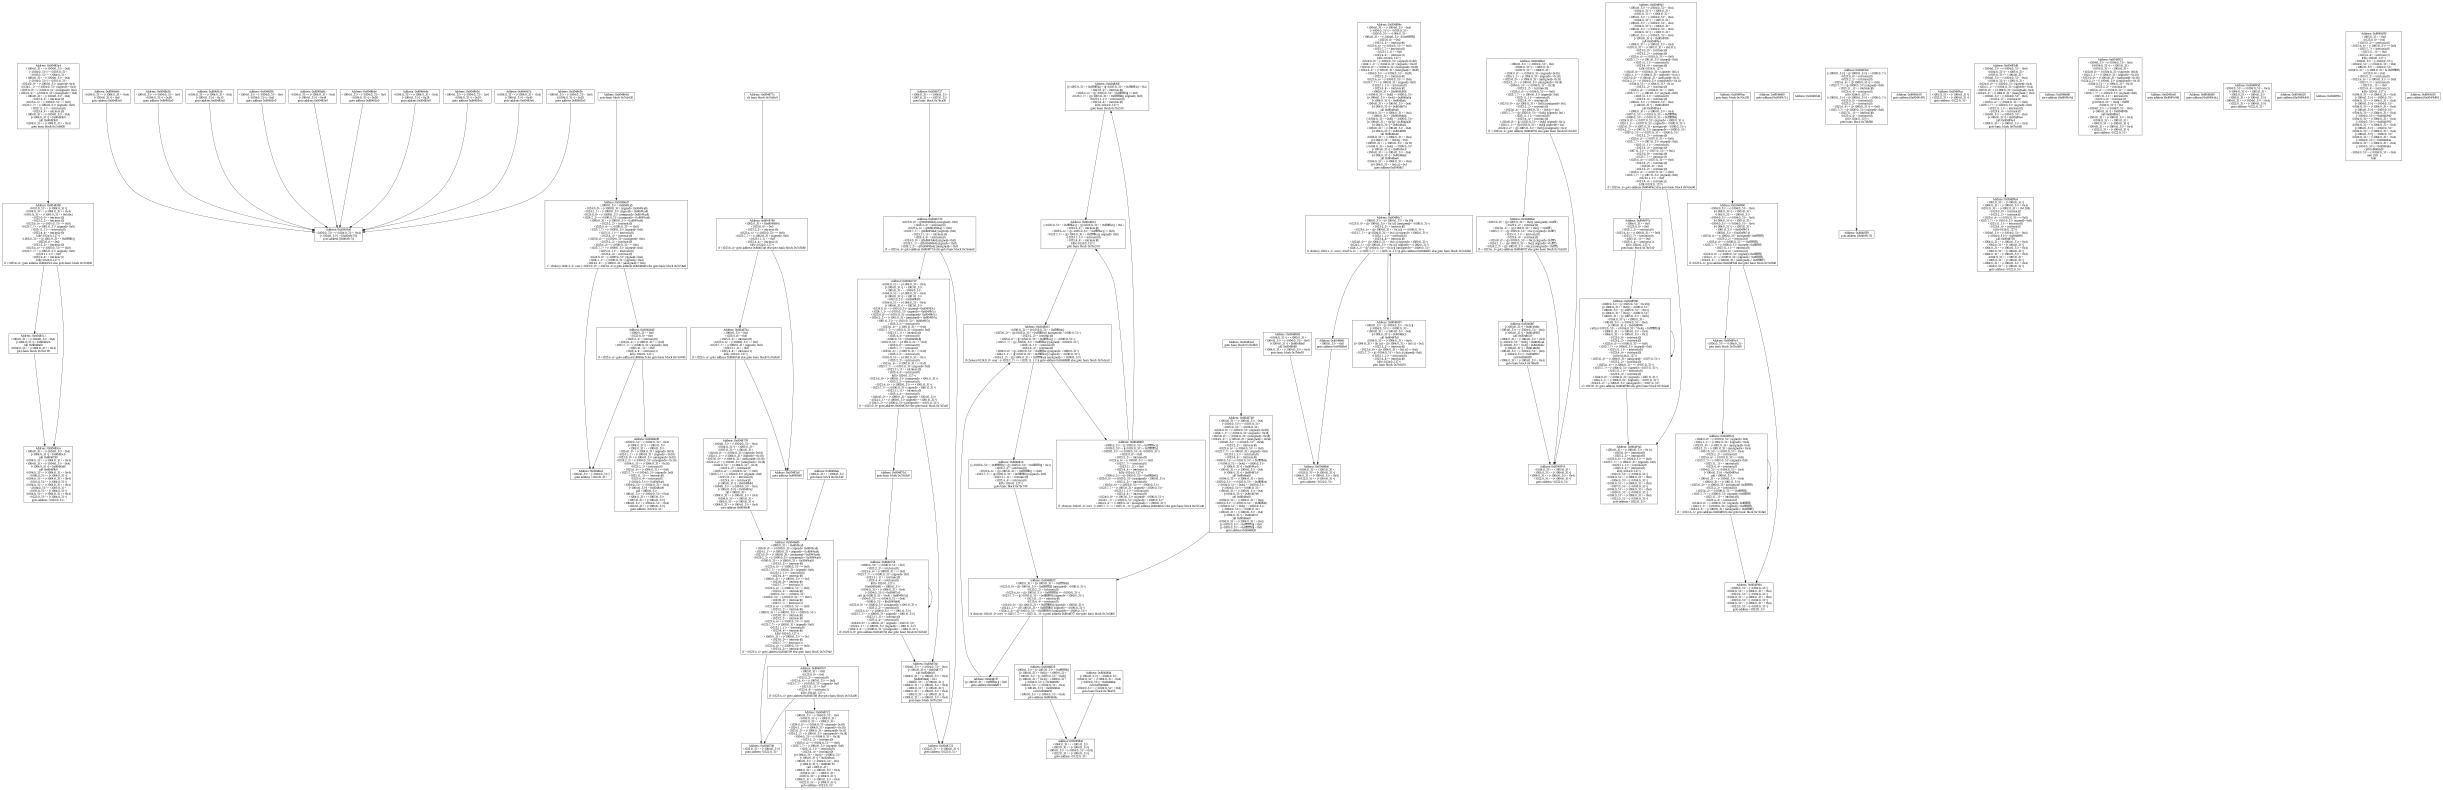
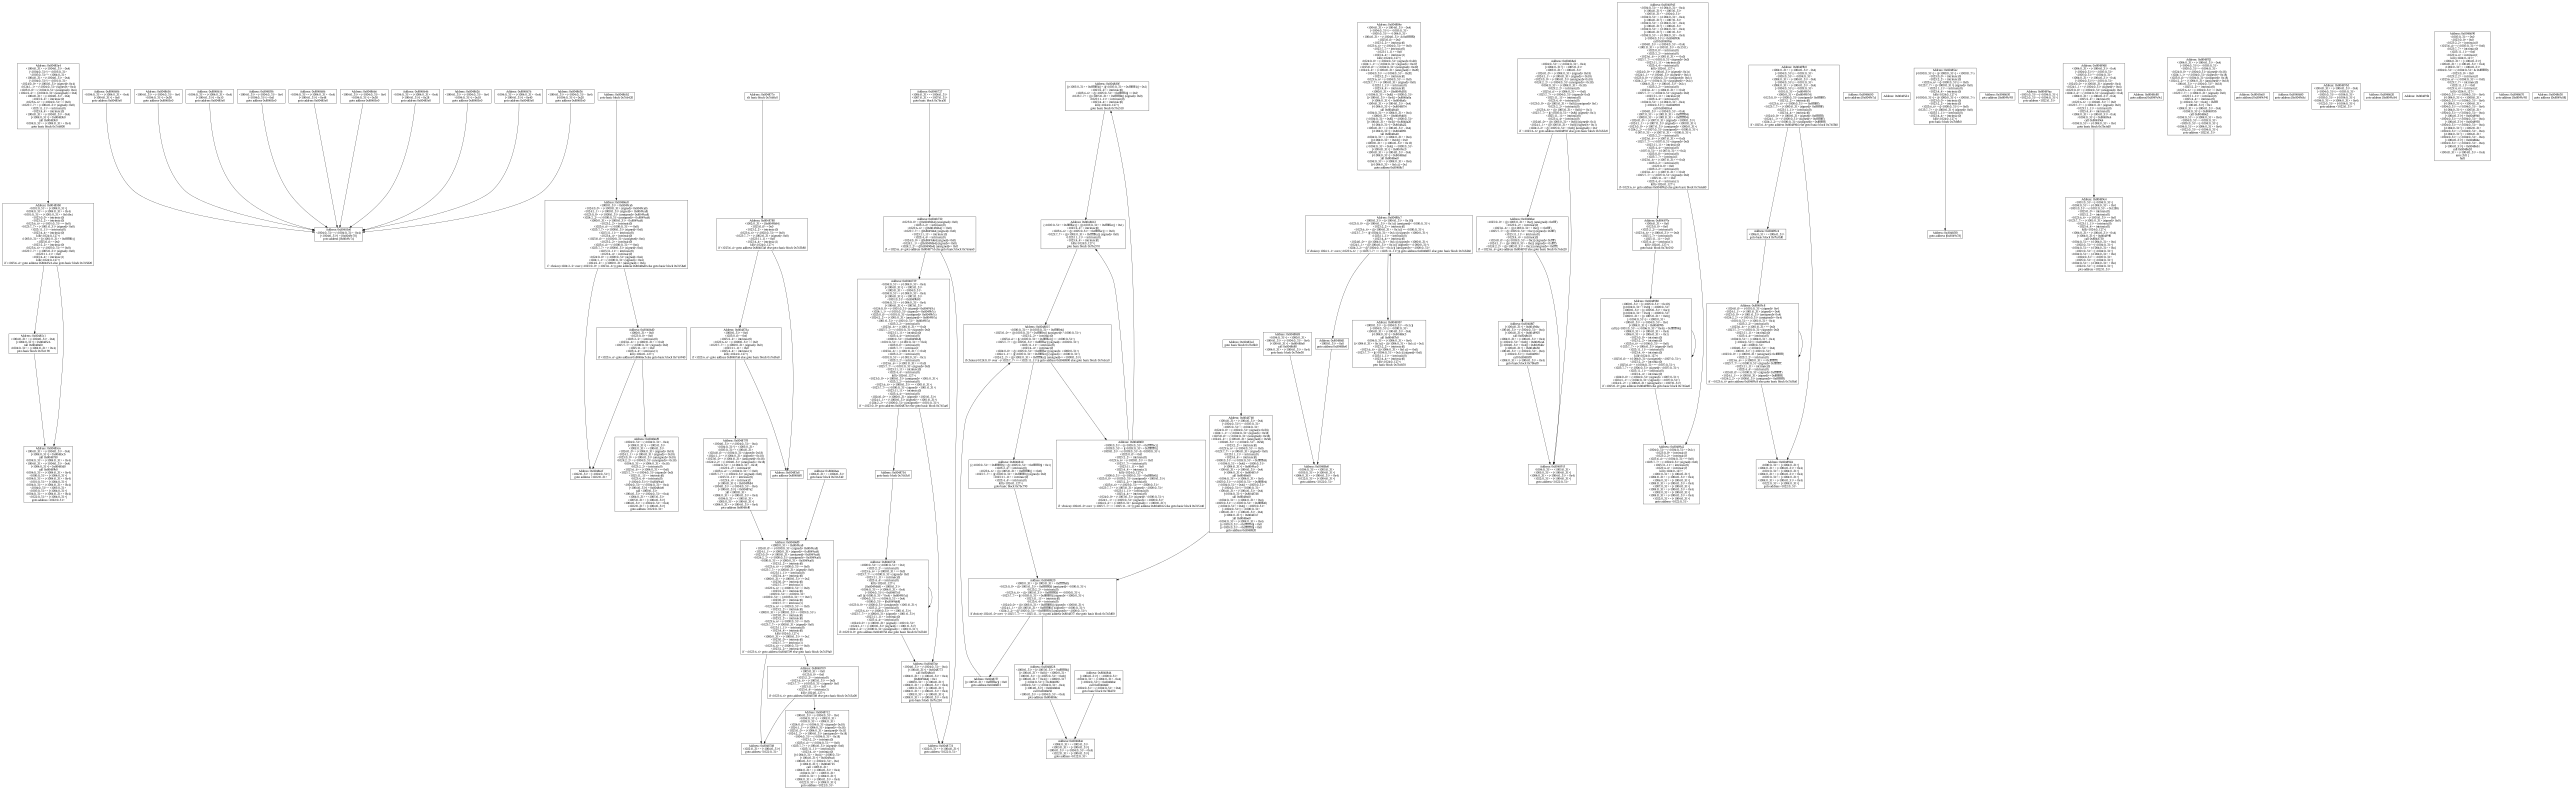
(1732, 96) -> none
none -> (2511, 96)
